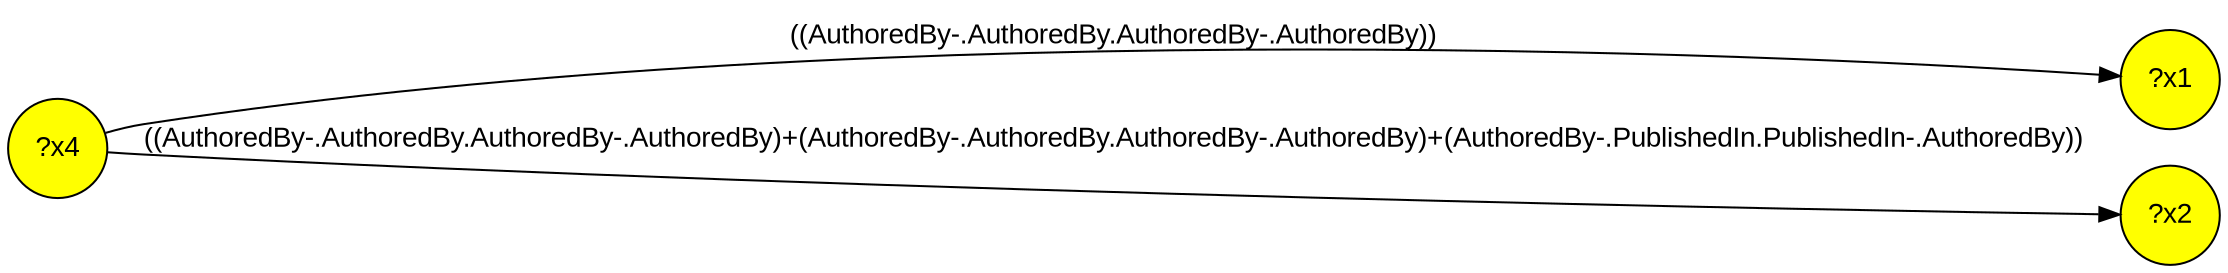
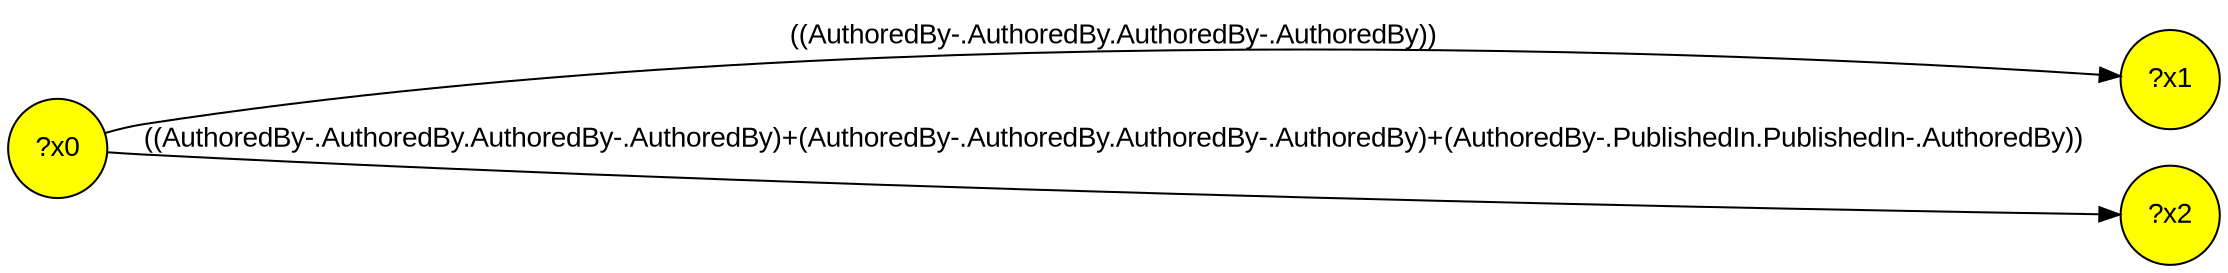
(58, 148) -> (58, 148)
